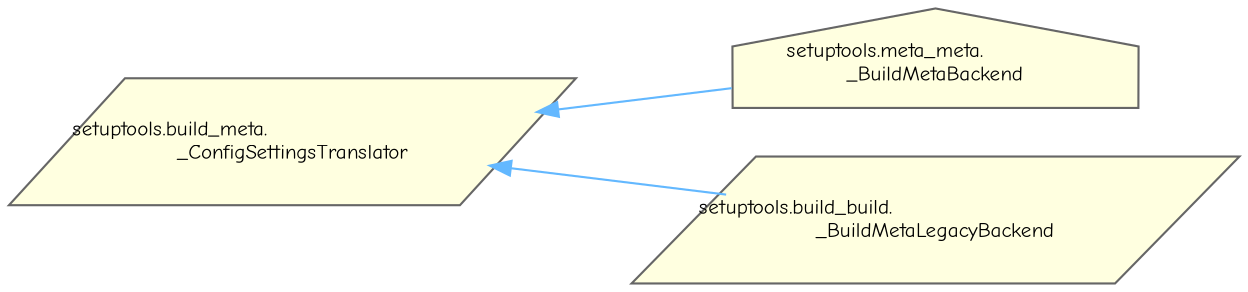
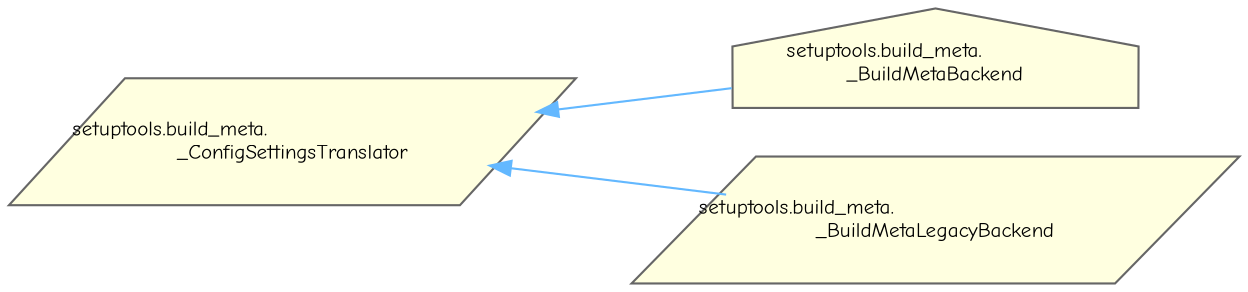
(936, 63) -> (936, 63)
(936, 220) -> (936, 220)
